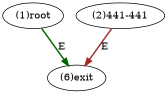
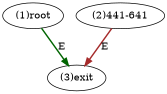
(120, 16) -> (120, 16)
(77, 78) -> (77, 78)
